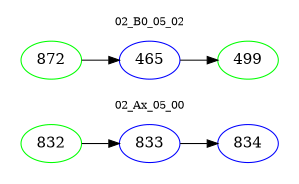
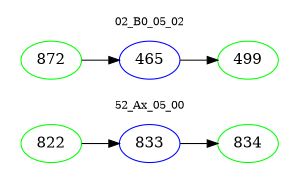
(150, 106) -> (150, 106)
(51, 144) -> (51, 144)
(248, 144) -> (248, 144)
